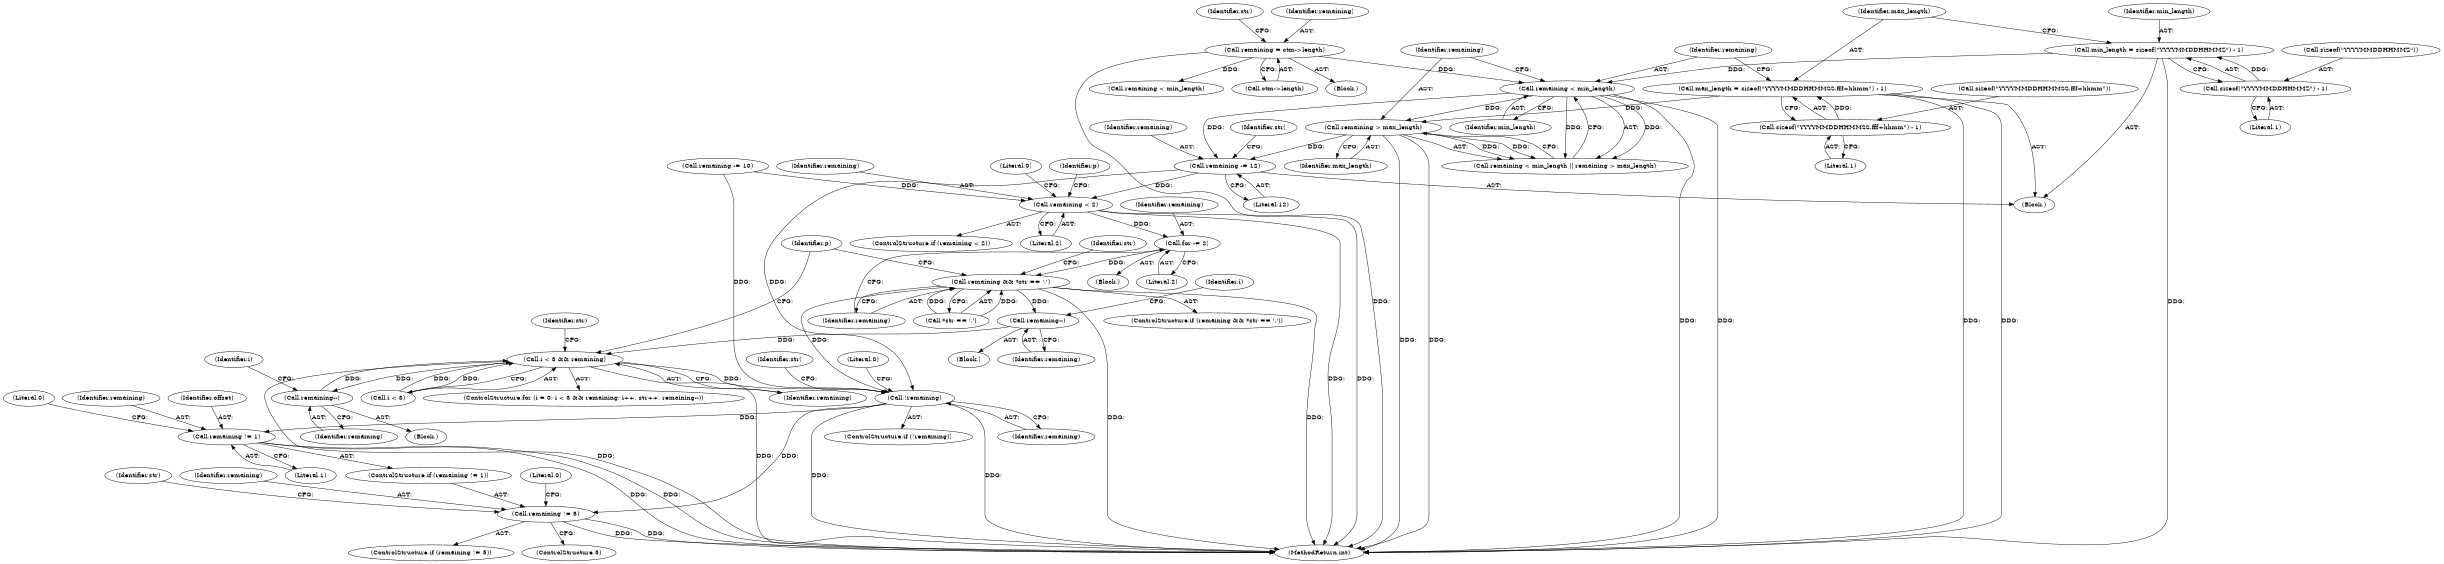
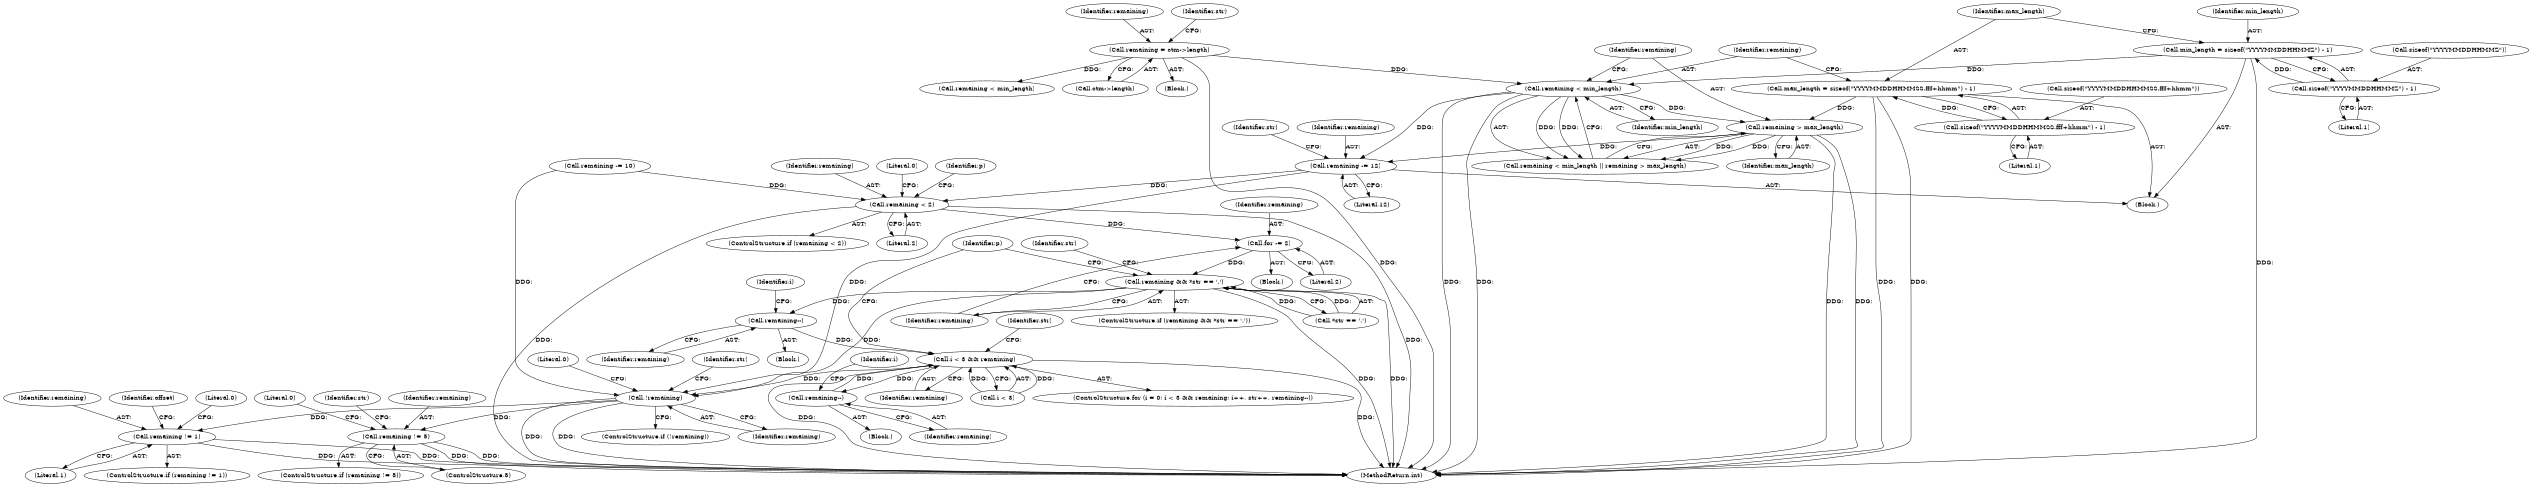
(227, 418) -> (168, 418)
(916, 418) -> (665, 418)
(486, 494) -> (416, 464)
